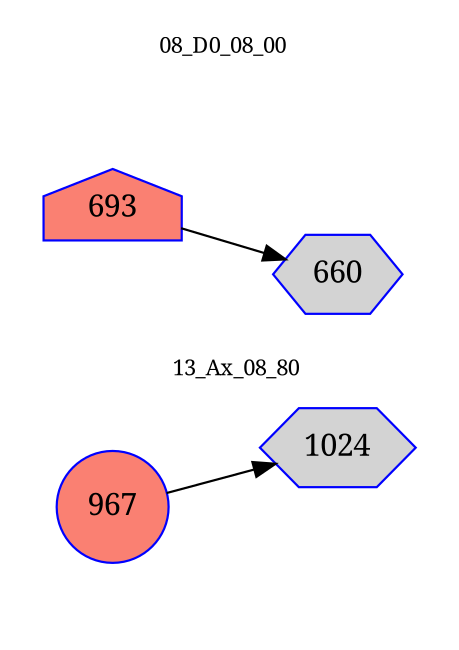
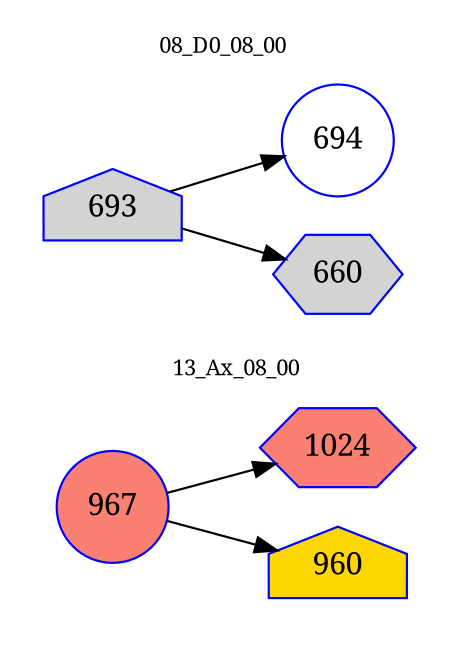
none -> (338, 140)
(113, 208) -> (113, 208)
(236, 370) -> (236, 370)
(338, 448) -> (338, 448)
none -> (338, 566)
